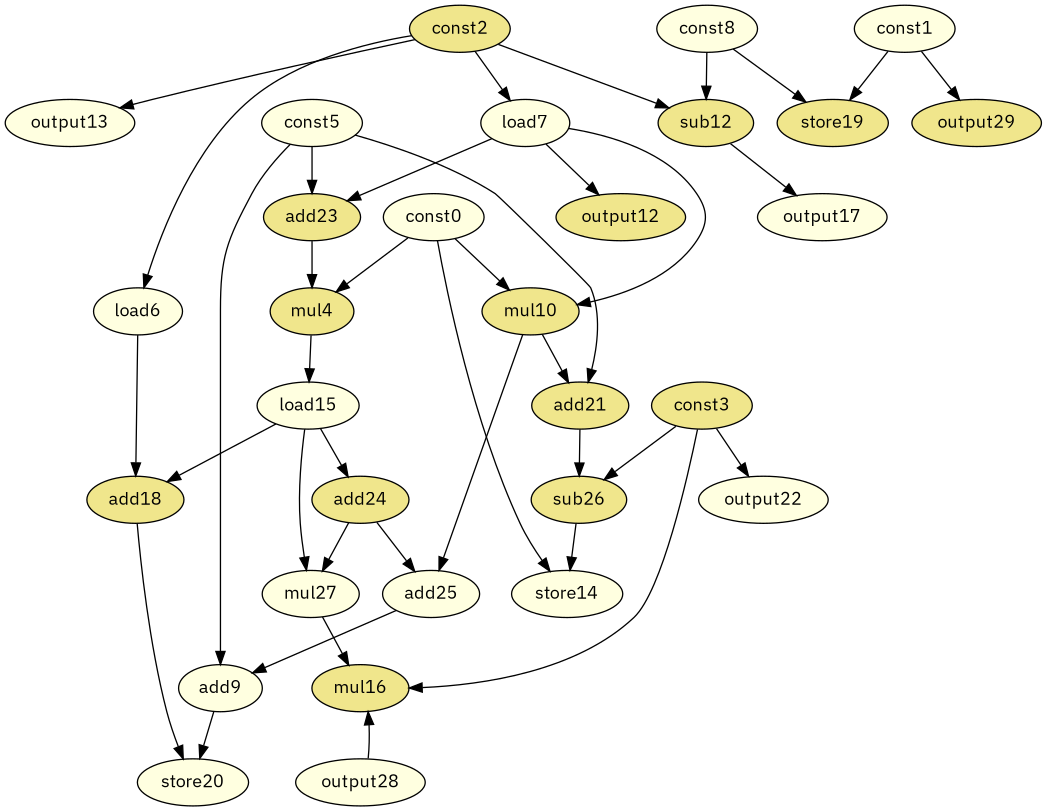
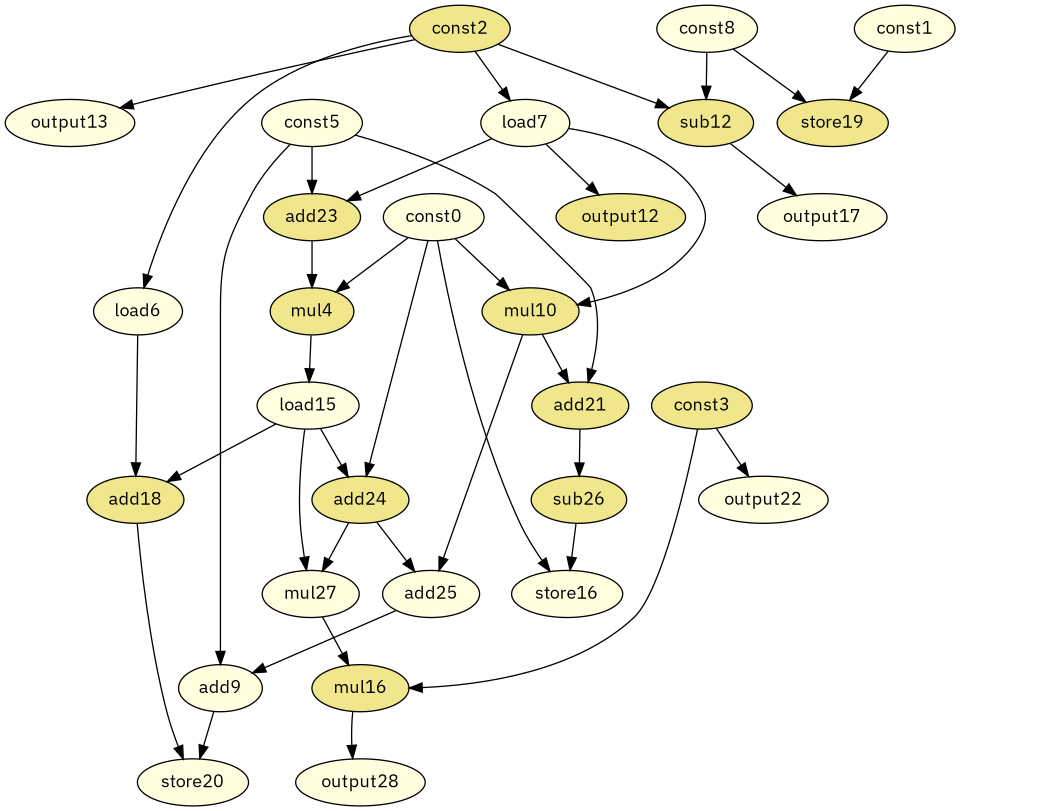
(977, 123) -> none
none -> (399, 352)
(645, 449) -> none
(567, 594) -> (567, 594)
(369, 742) -> (352, 728)
